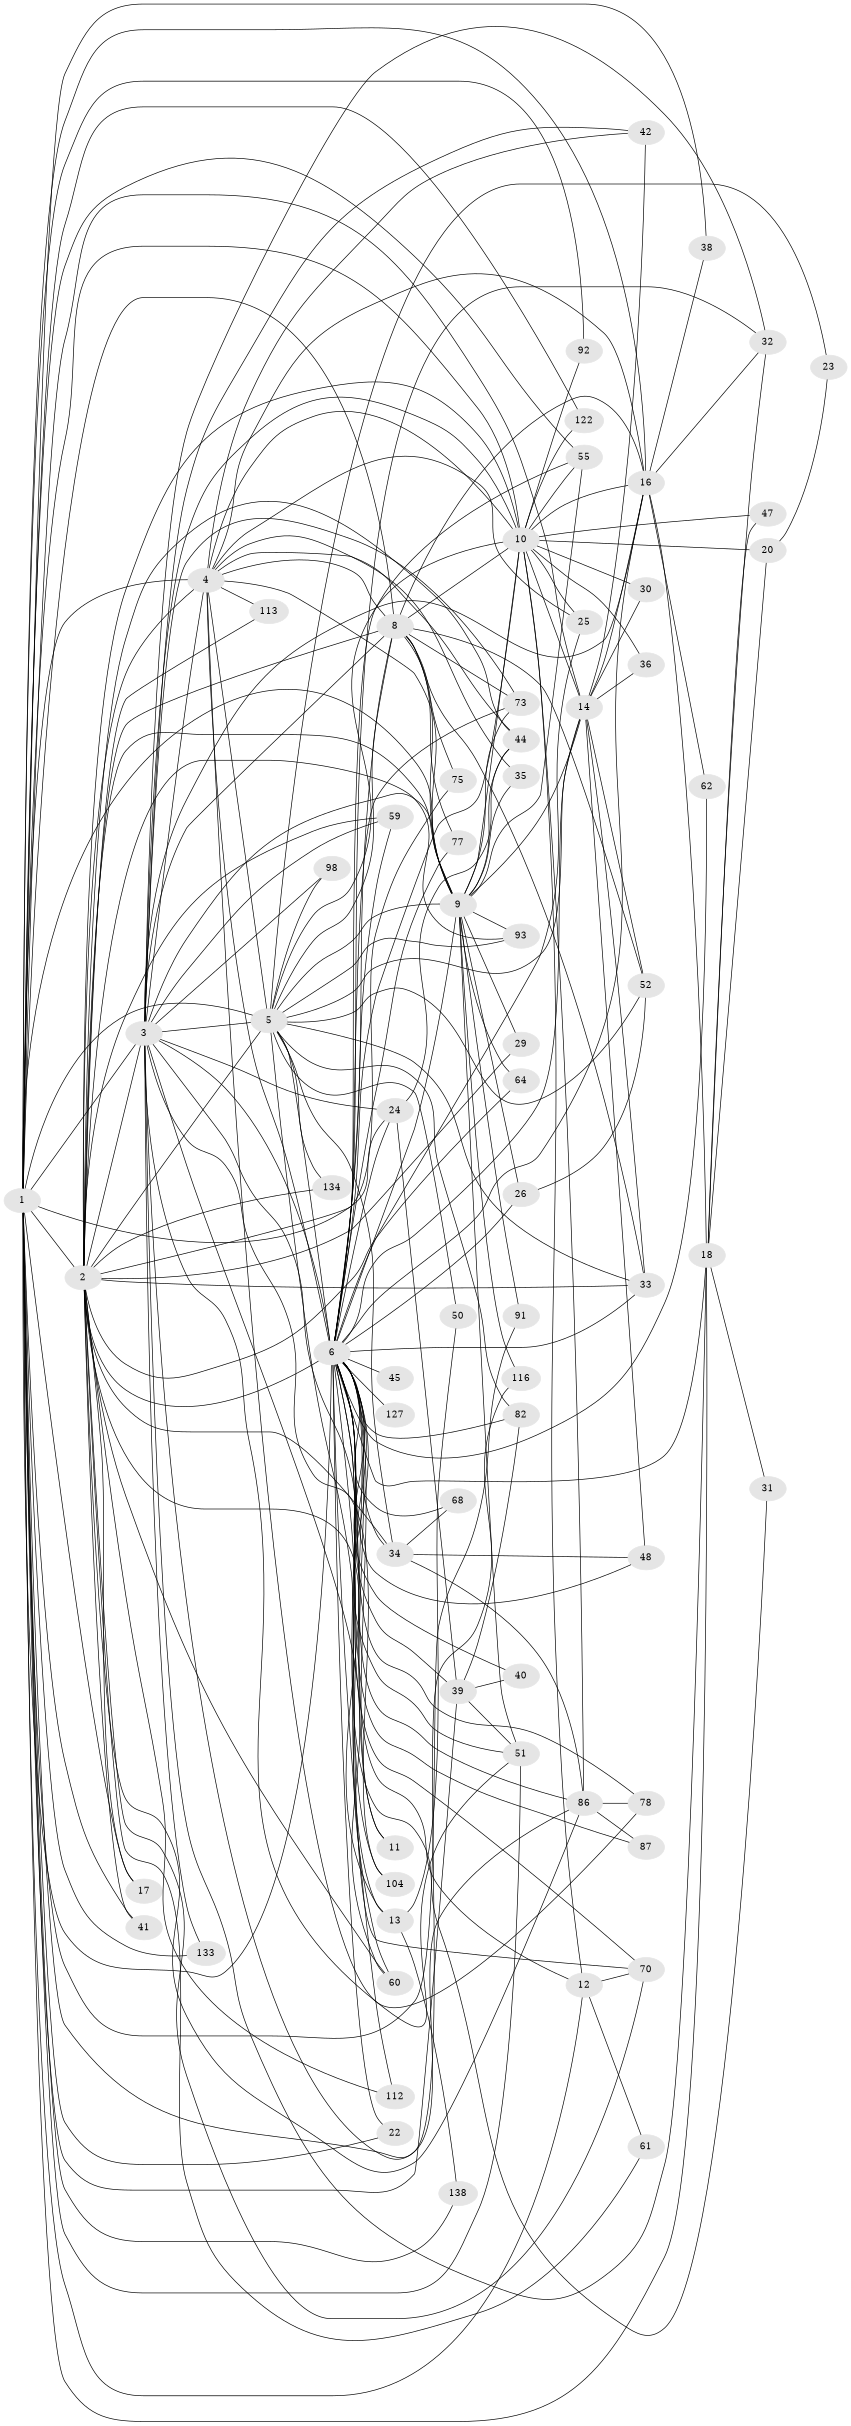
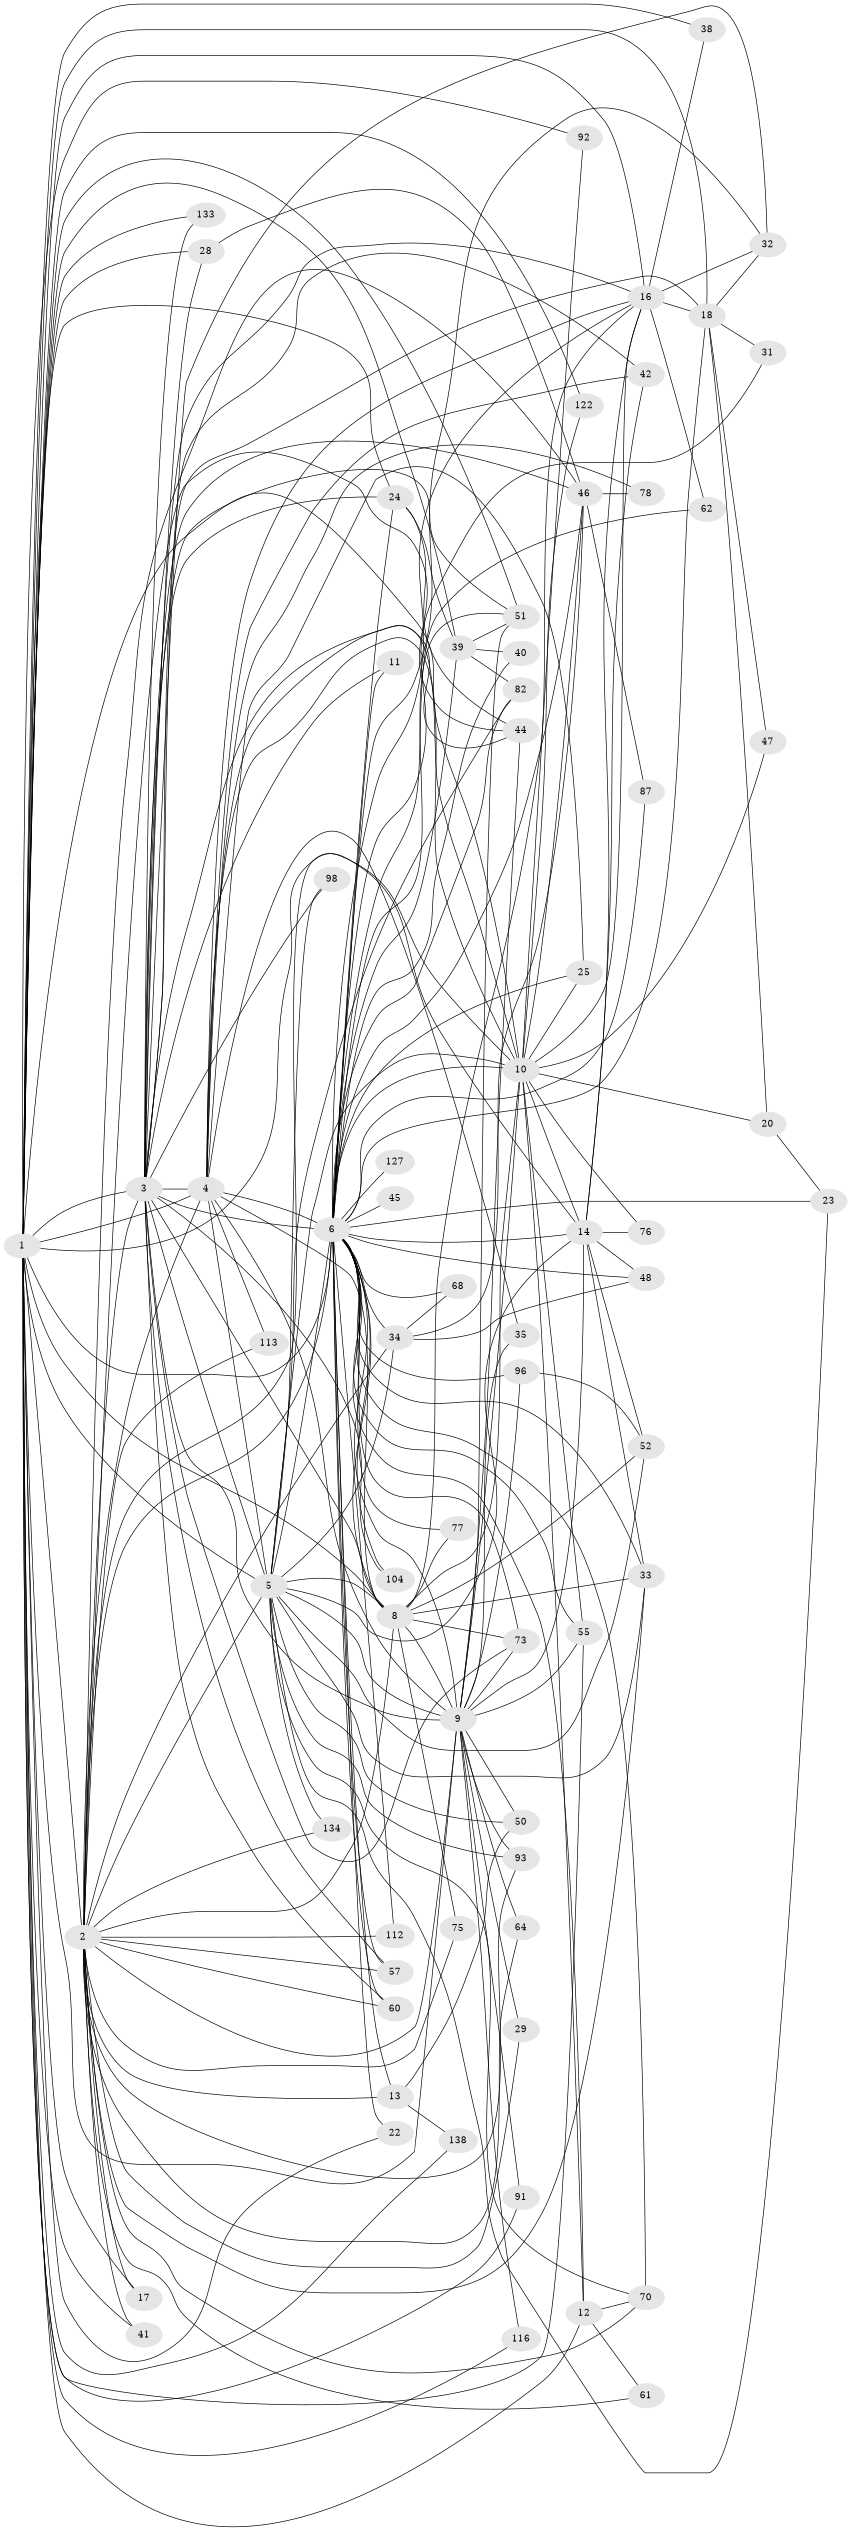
none -> (206, 252)
(646, 590) -> none
(646, 665) -> (646, 1232)
(395, 817) -> (395, 1972)
(521, 1195) -> (521, 1372)
(379, 1657) -> (579, 1201)
none -> (490, 1771)
(584, 1803) -> (584, 494)
